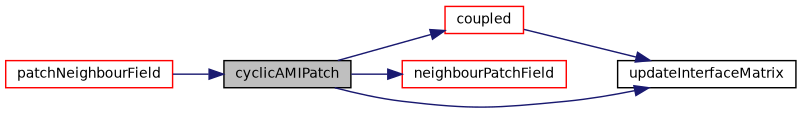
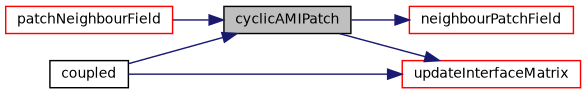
(484, 20) -> (89, 74)
(384, 47) -> (176, 51)
(707, 74) -> (491, 74)
